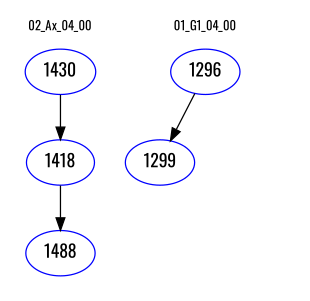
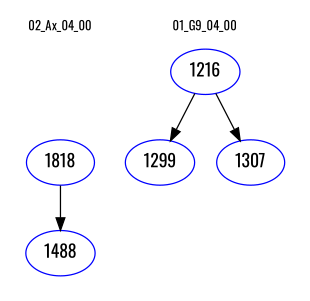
(205, 27) -> (205, 27)
(60, 72) -> none
(205, 72) -> (205, 72)
(60, 163) -> (60, 163)
none -> (251, 163)
